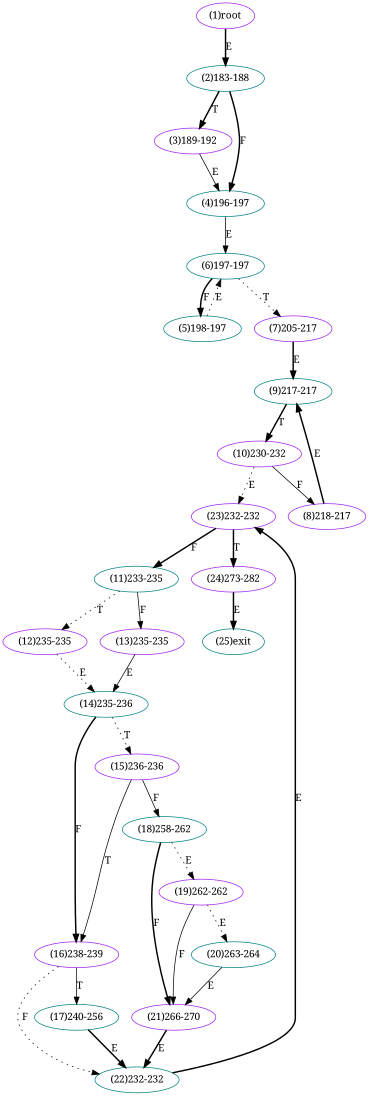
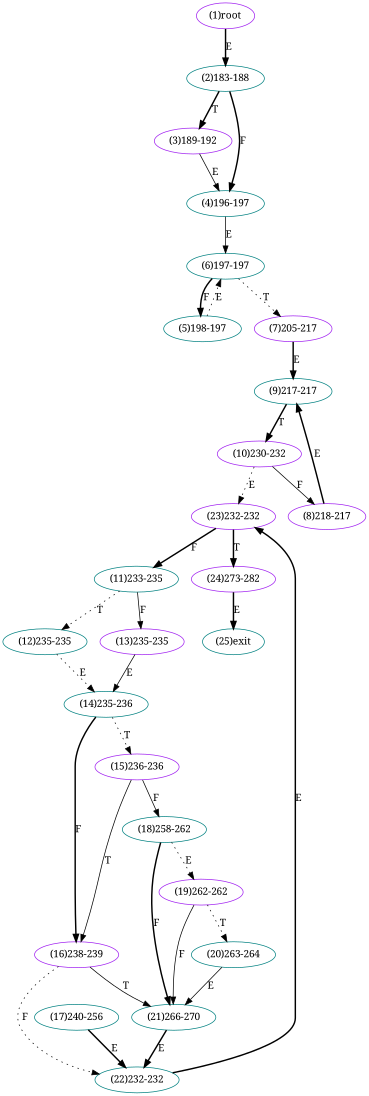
(45, 642) -> (45, 642)
(223, 923) -> (223, 923)
(77, 982) -> (116, 987)
(174, 1017) -> (174, 1017)
